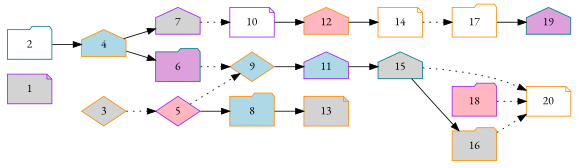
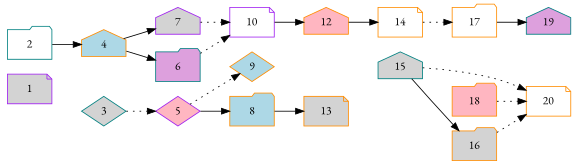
(211, 67) -> (212, 47)
(326, 67) -> none
(474, 101) -> (474, 101)
(104, 111) -> (104, 111)
